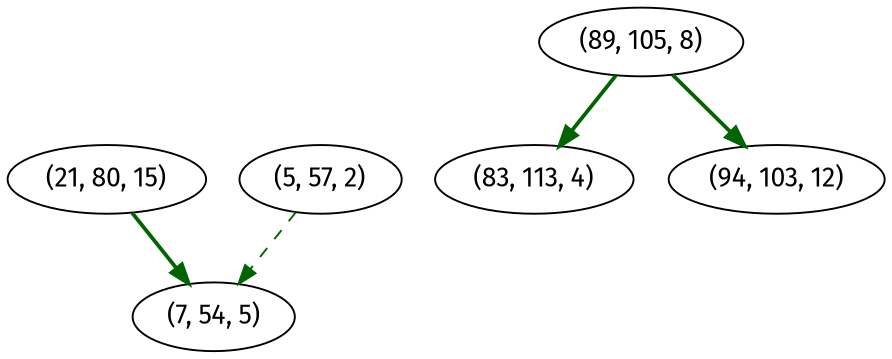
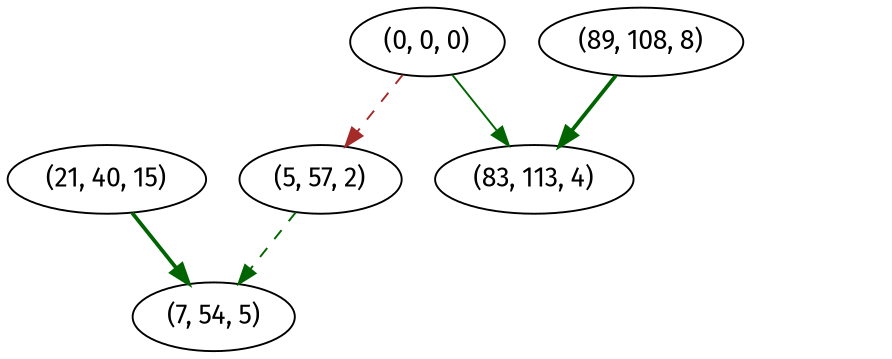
none -> (427, 42)
(641, 42) -> (641, 42)
(107, 179) -> (107, 179)
(777, 179) -> none
